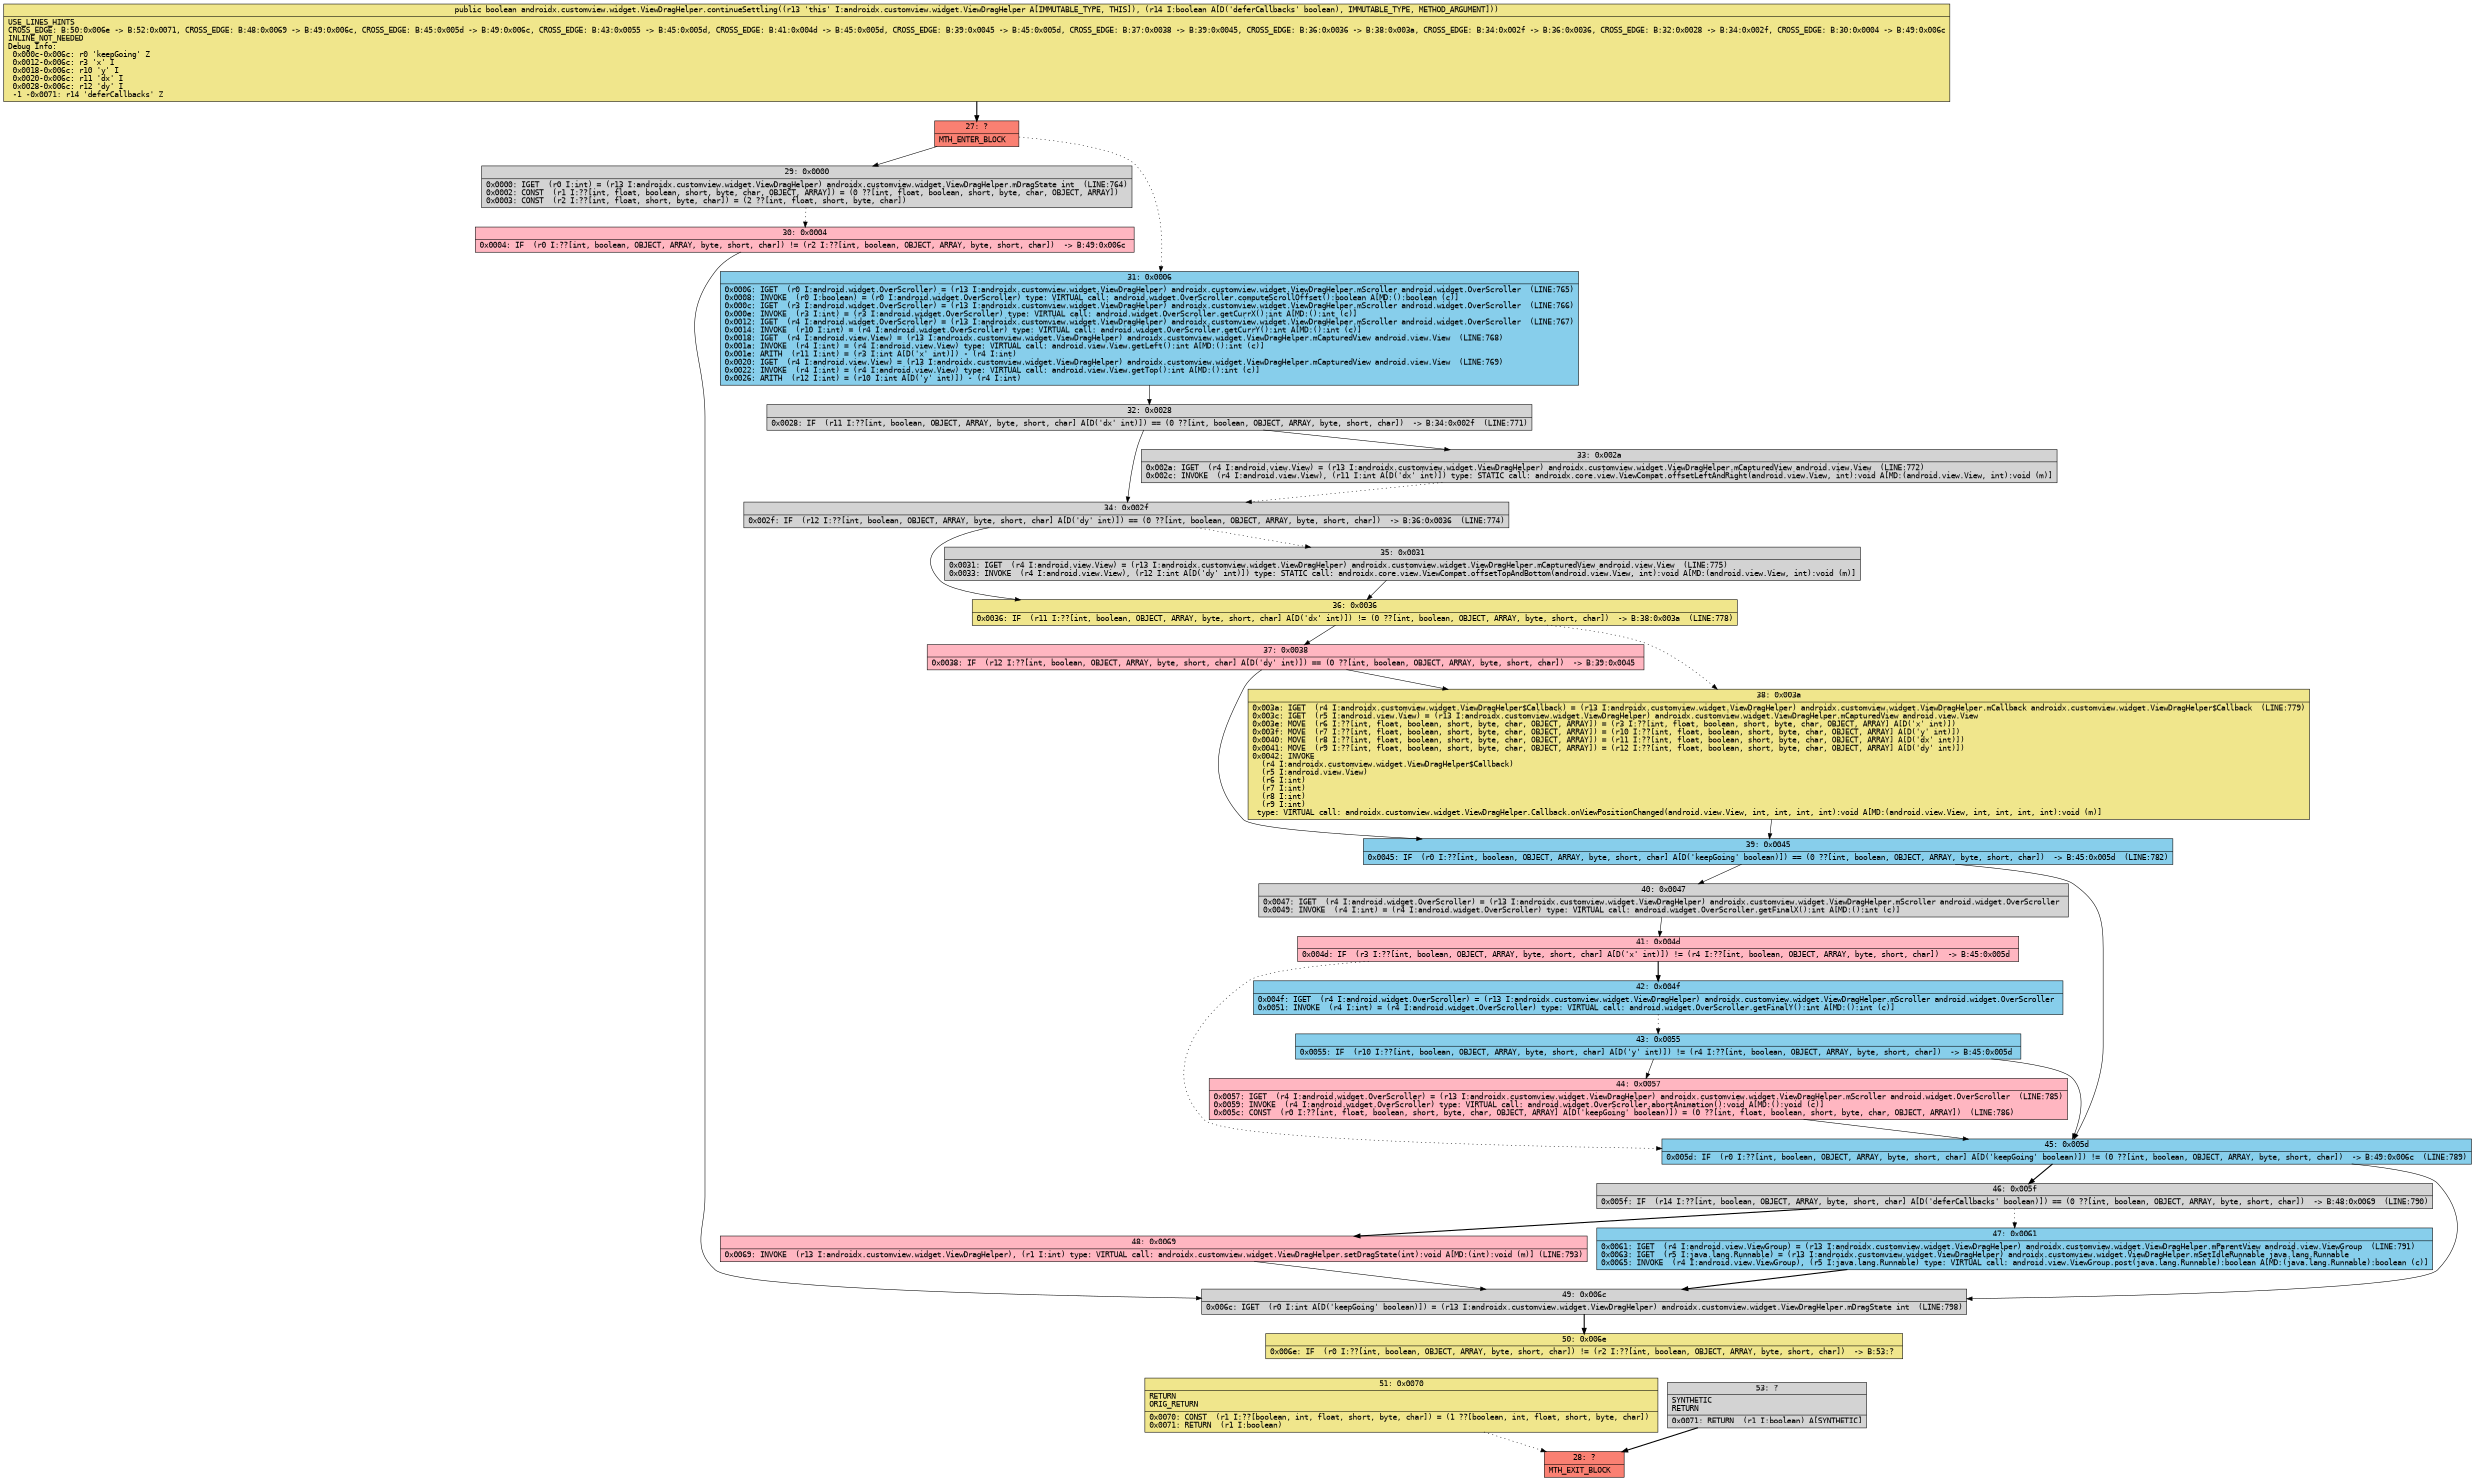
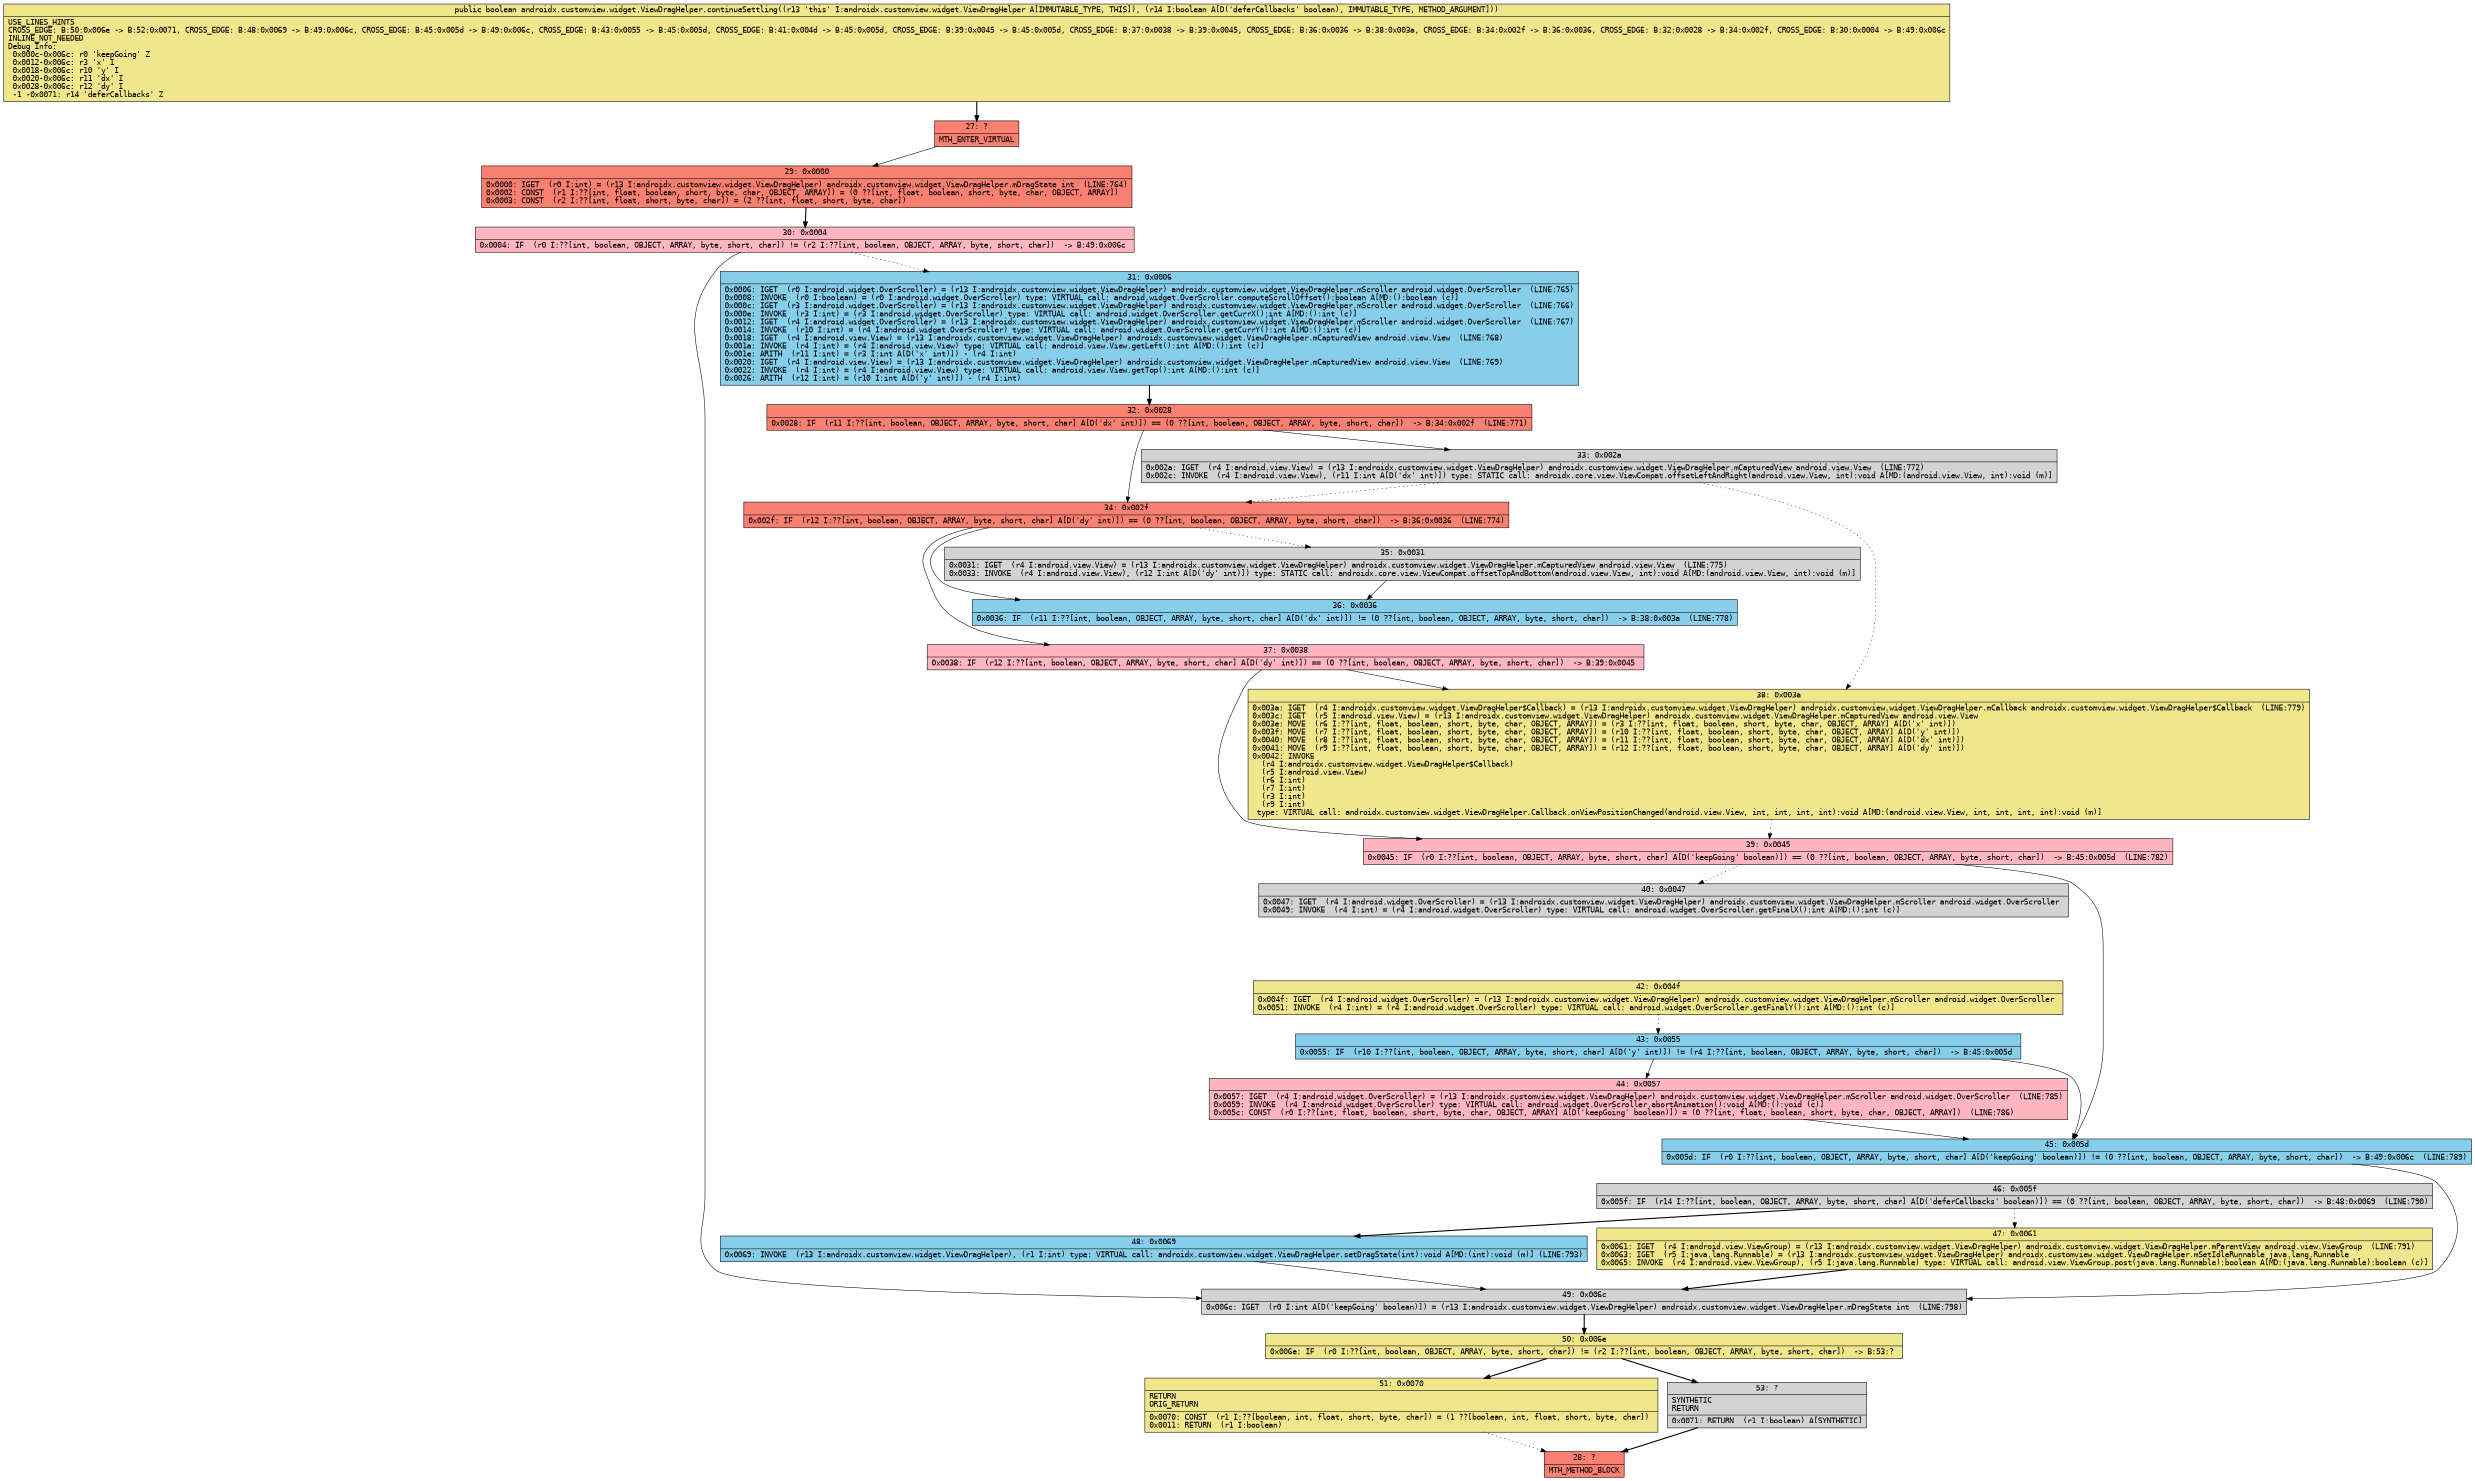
(972, 140) -> (977, 140)
(1130, 161) -> (887, 261)
(807, 187) -> (807, 187)
(806, 215) -> (806, 215)
(1149, 392) -> (1149, 392)
(1149, 417) -> (1149, 417)
(1126, 515) -> (1126, 515)
(1355, 613) -> (1355, 613)
(1322, 634) -> (941, 605)
(1636, 640) -> (1855, 534)
(1279, 797) -> (1279, 797)
(1771, 826) -> (1771, 826)
(1768, 852) -> (1768, 852)
(1722, 873) -> (1722, 873)
(1658, 949) -> none
(1658, 998) -> (1658, 998)
(2043, 1172) -> none
(1154, 1249) -> (1154, 1249)
(2015, 1249) -> (2015, 1249)
none -> (1518, 1368)
none -> (1657, 1370)
(1218, 1426) -> (1218, 1426)
(1580, 1471) -> (1584, 1471)
